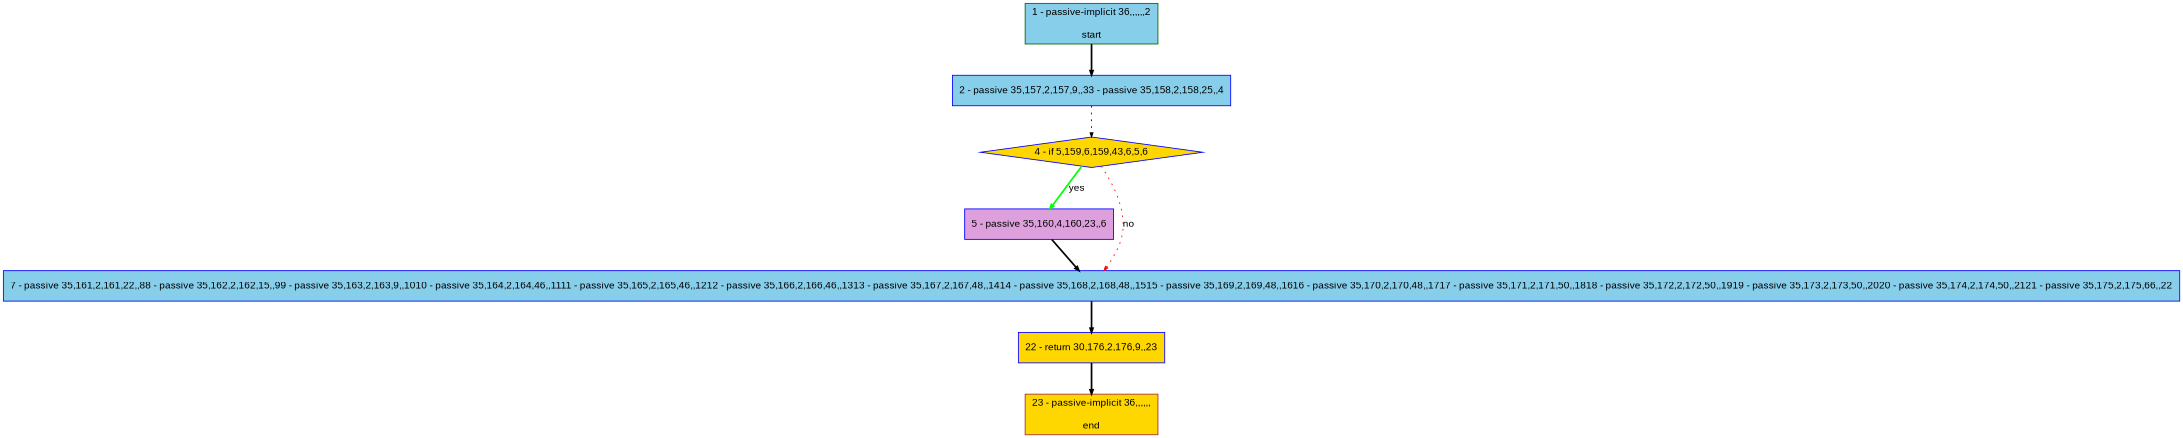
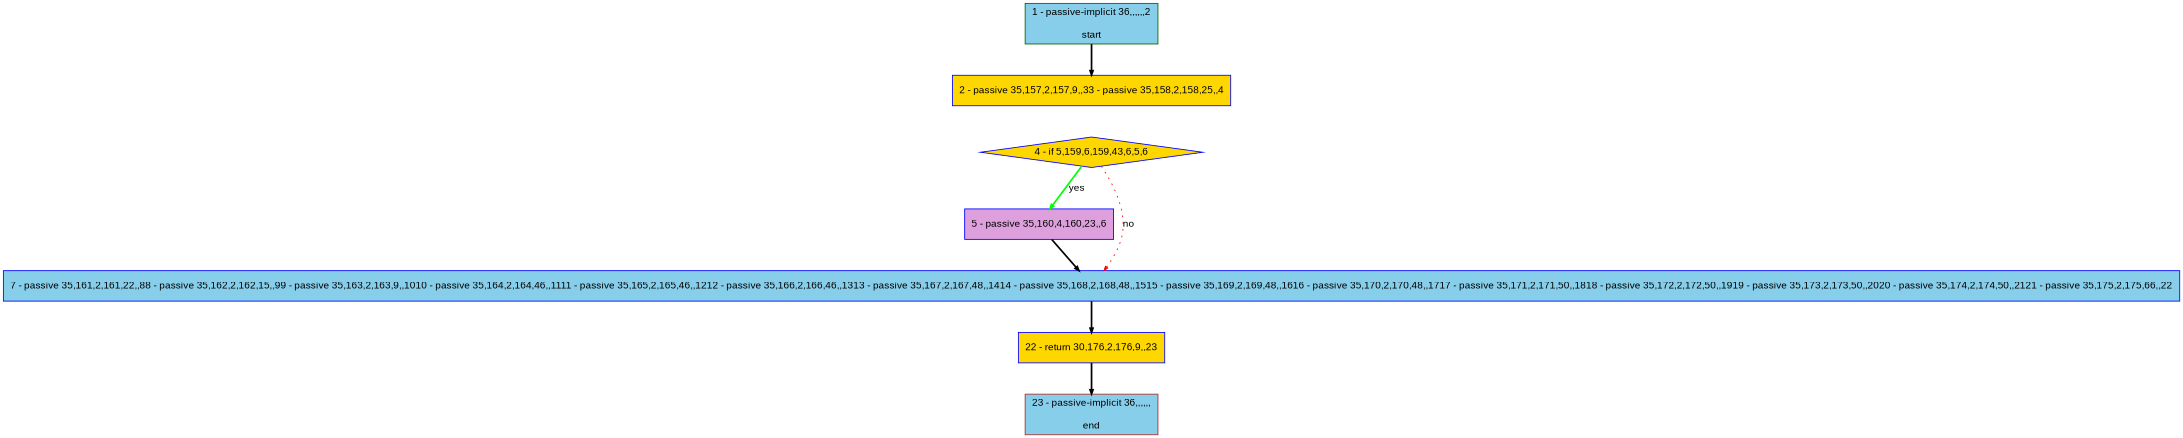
(1092, 91) -> (1092, 91)
(1092, 119) -> none
(1092, 414) -> (1092, 414)
